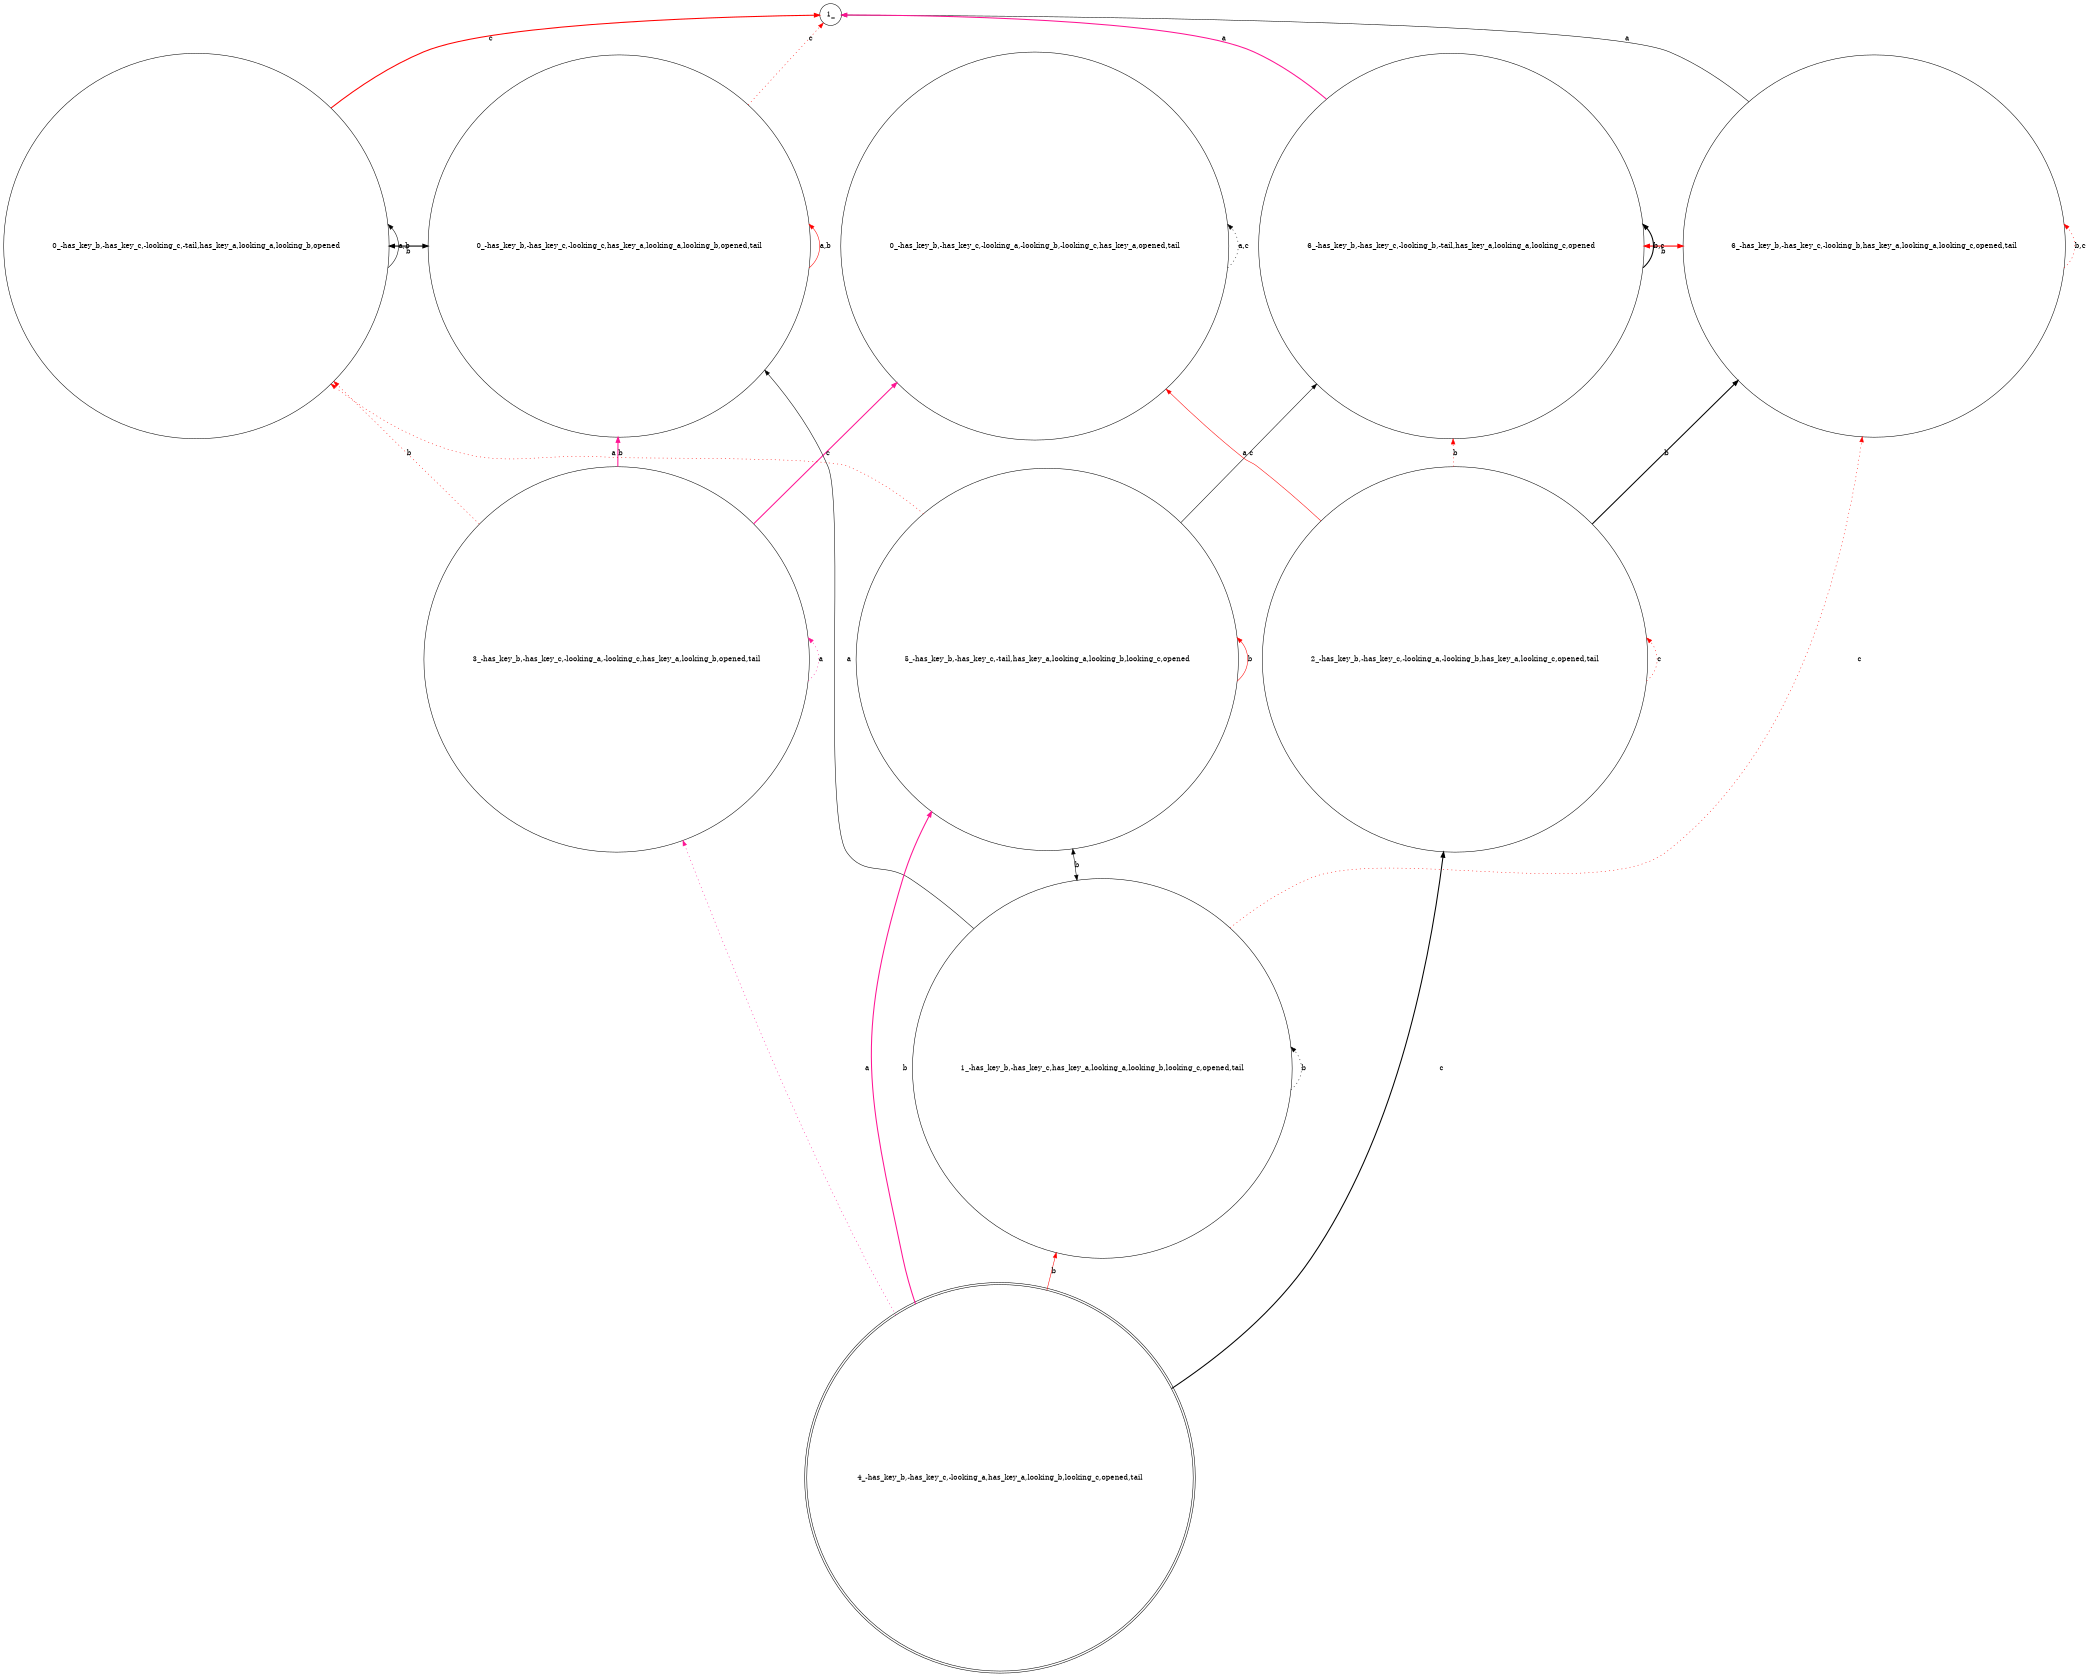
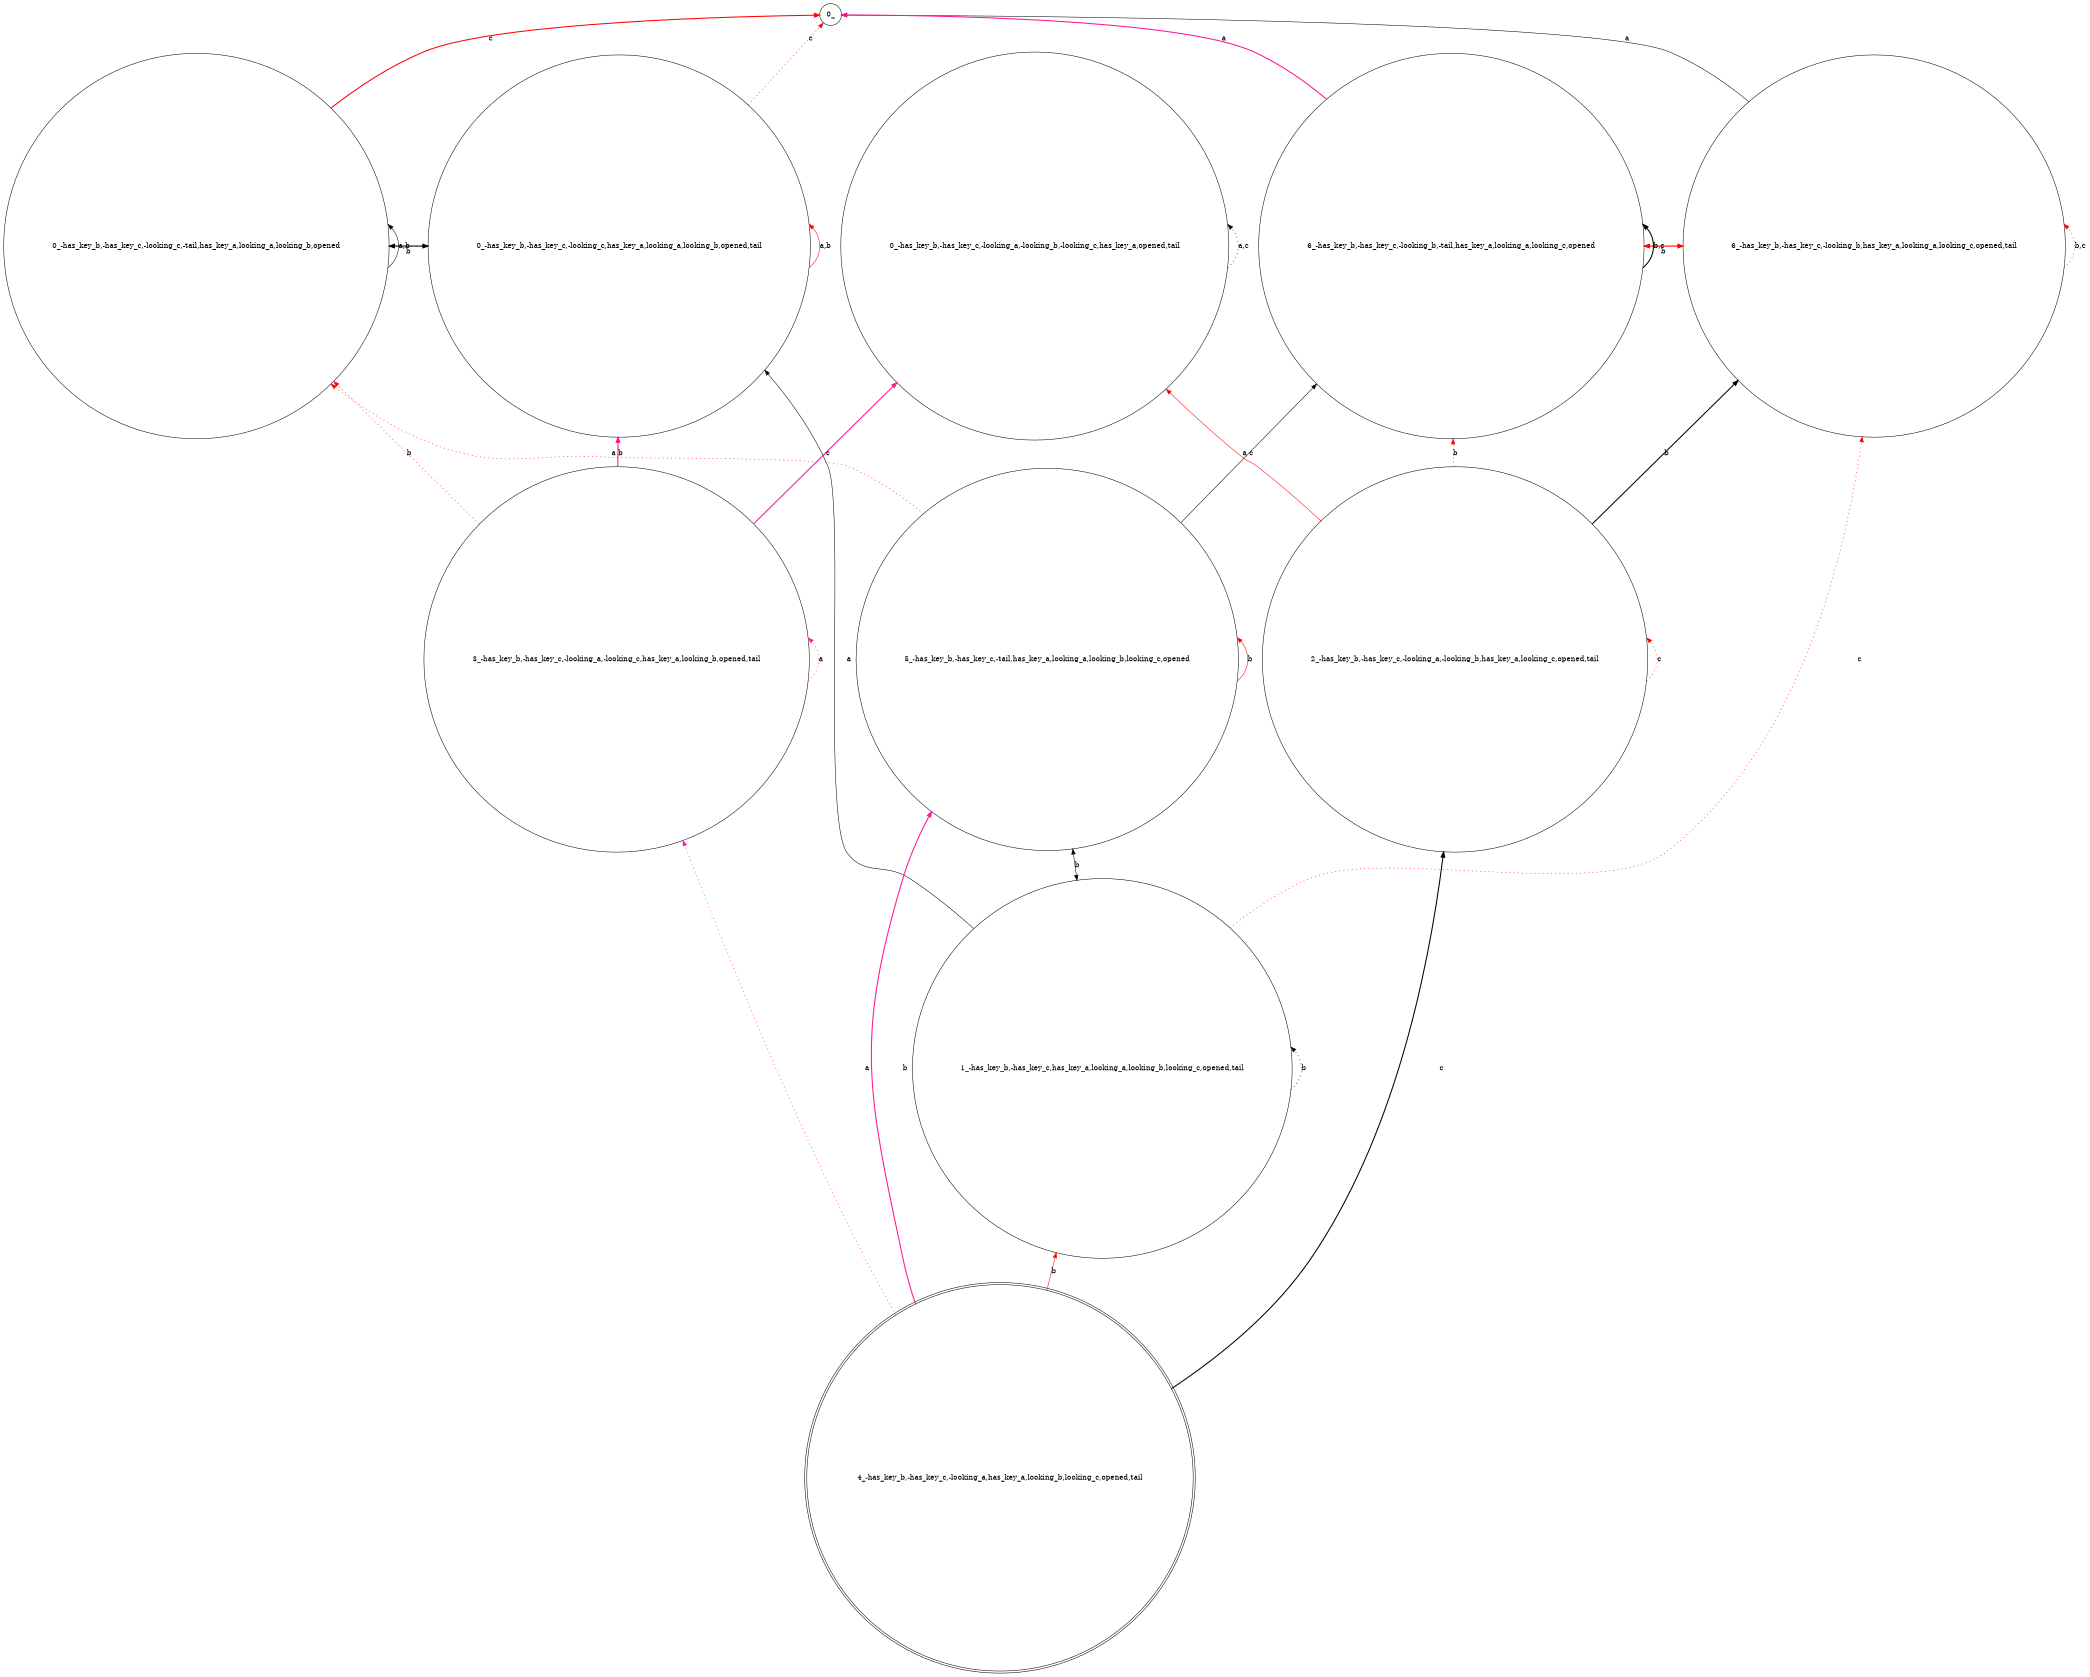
(831, 15) -> (831, 15)
